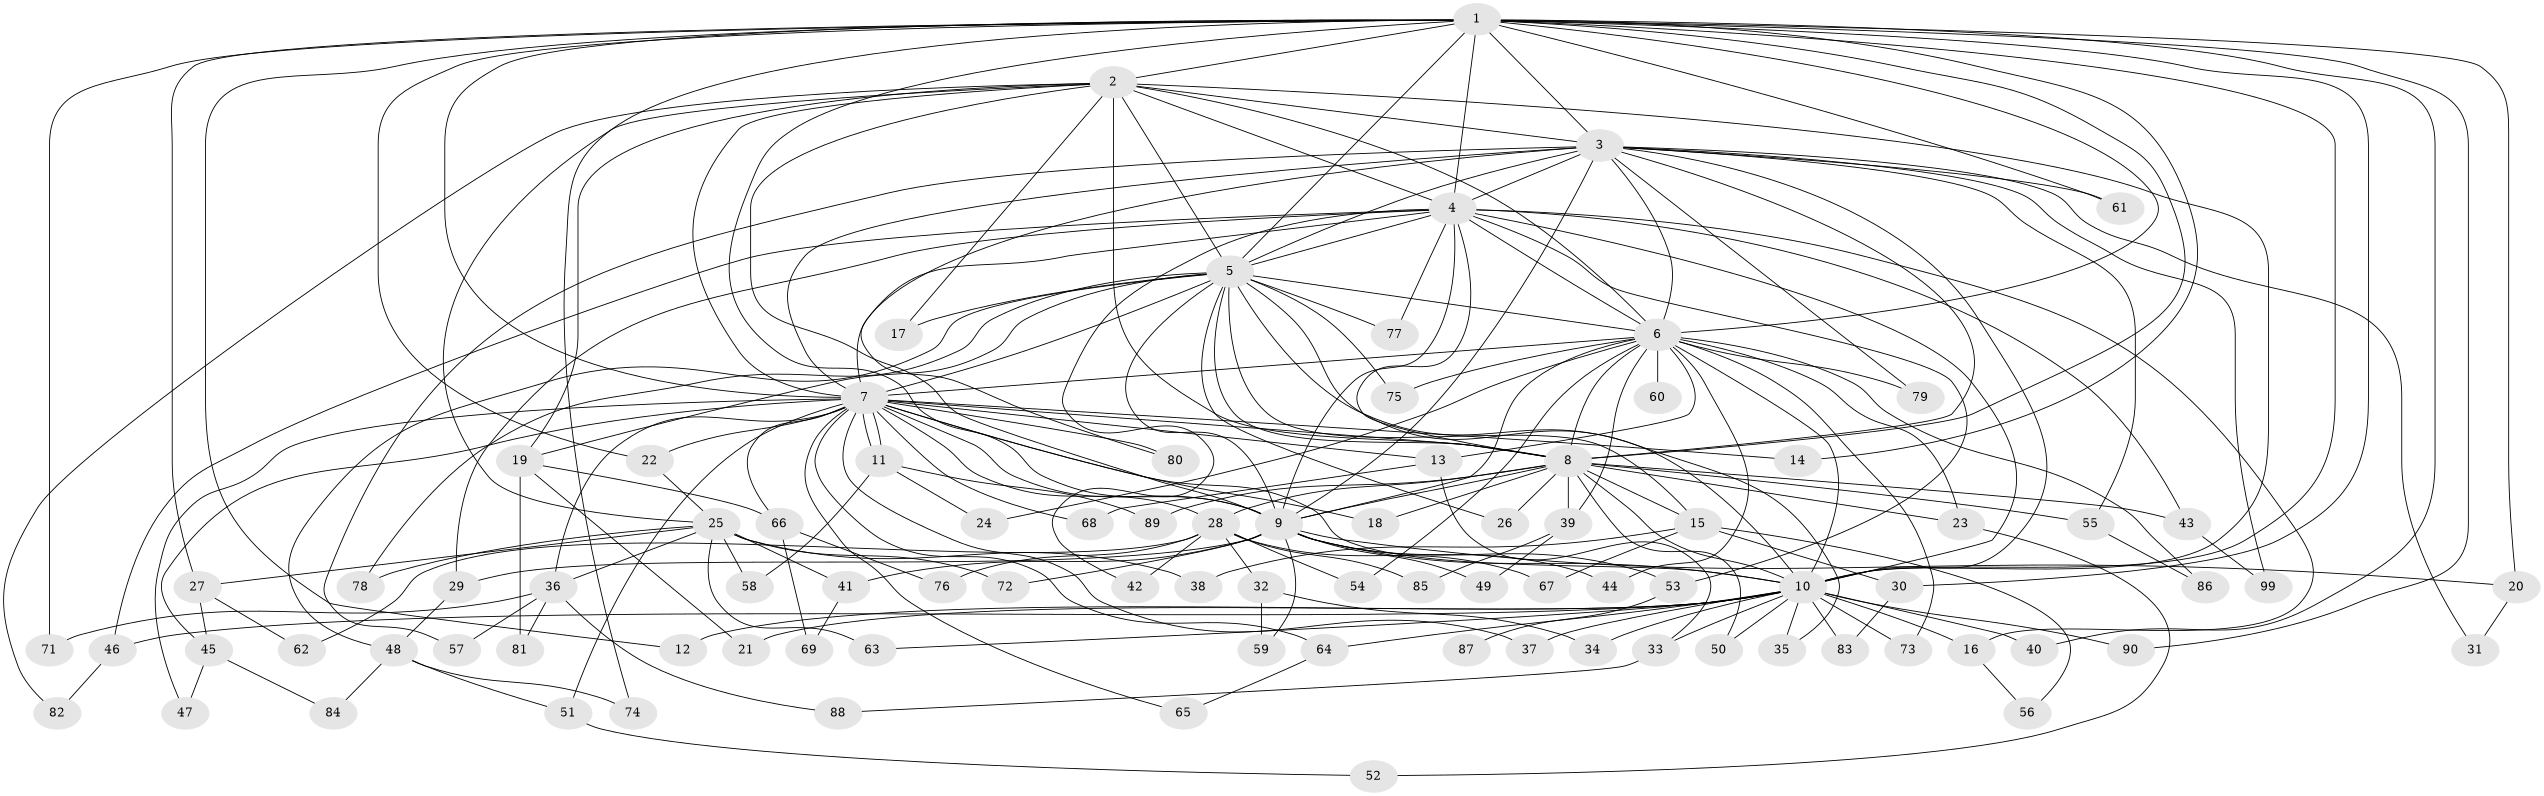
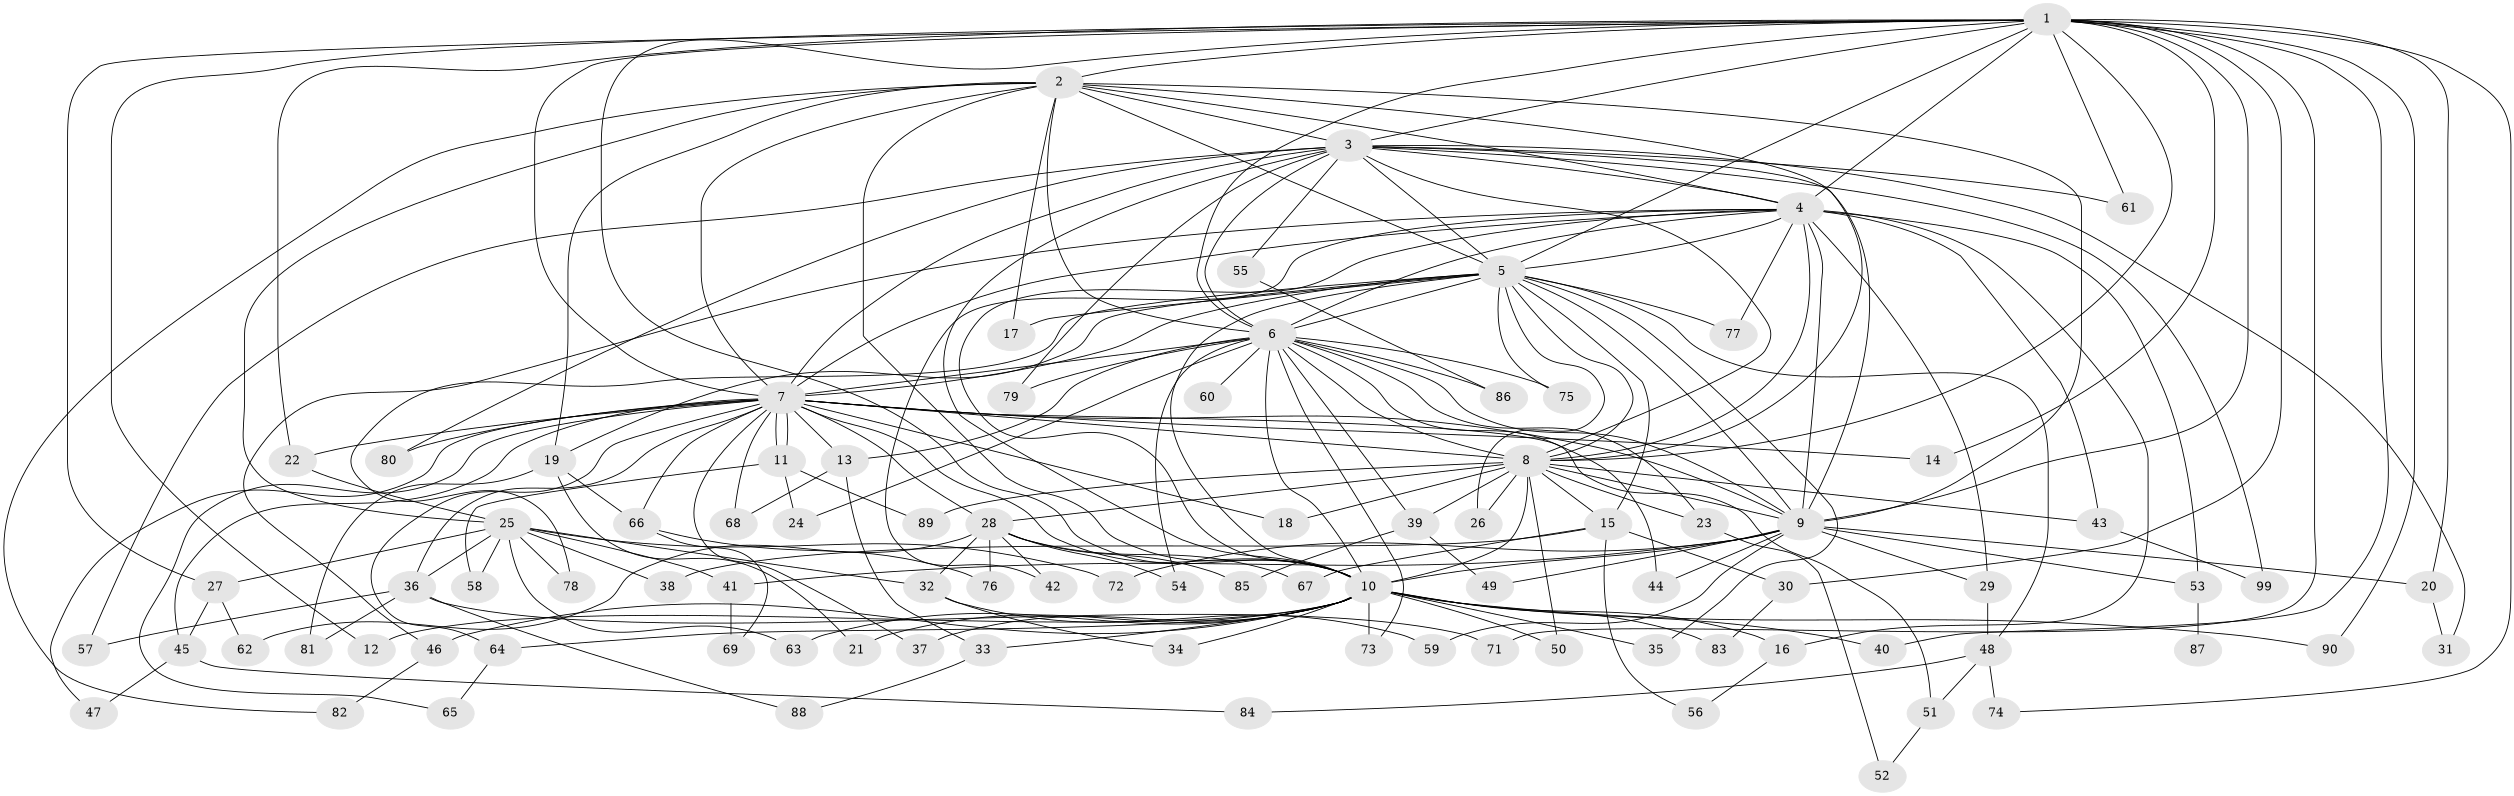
(1830, 489) -> none
none -> (783, 566)
